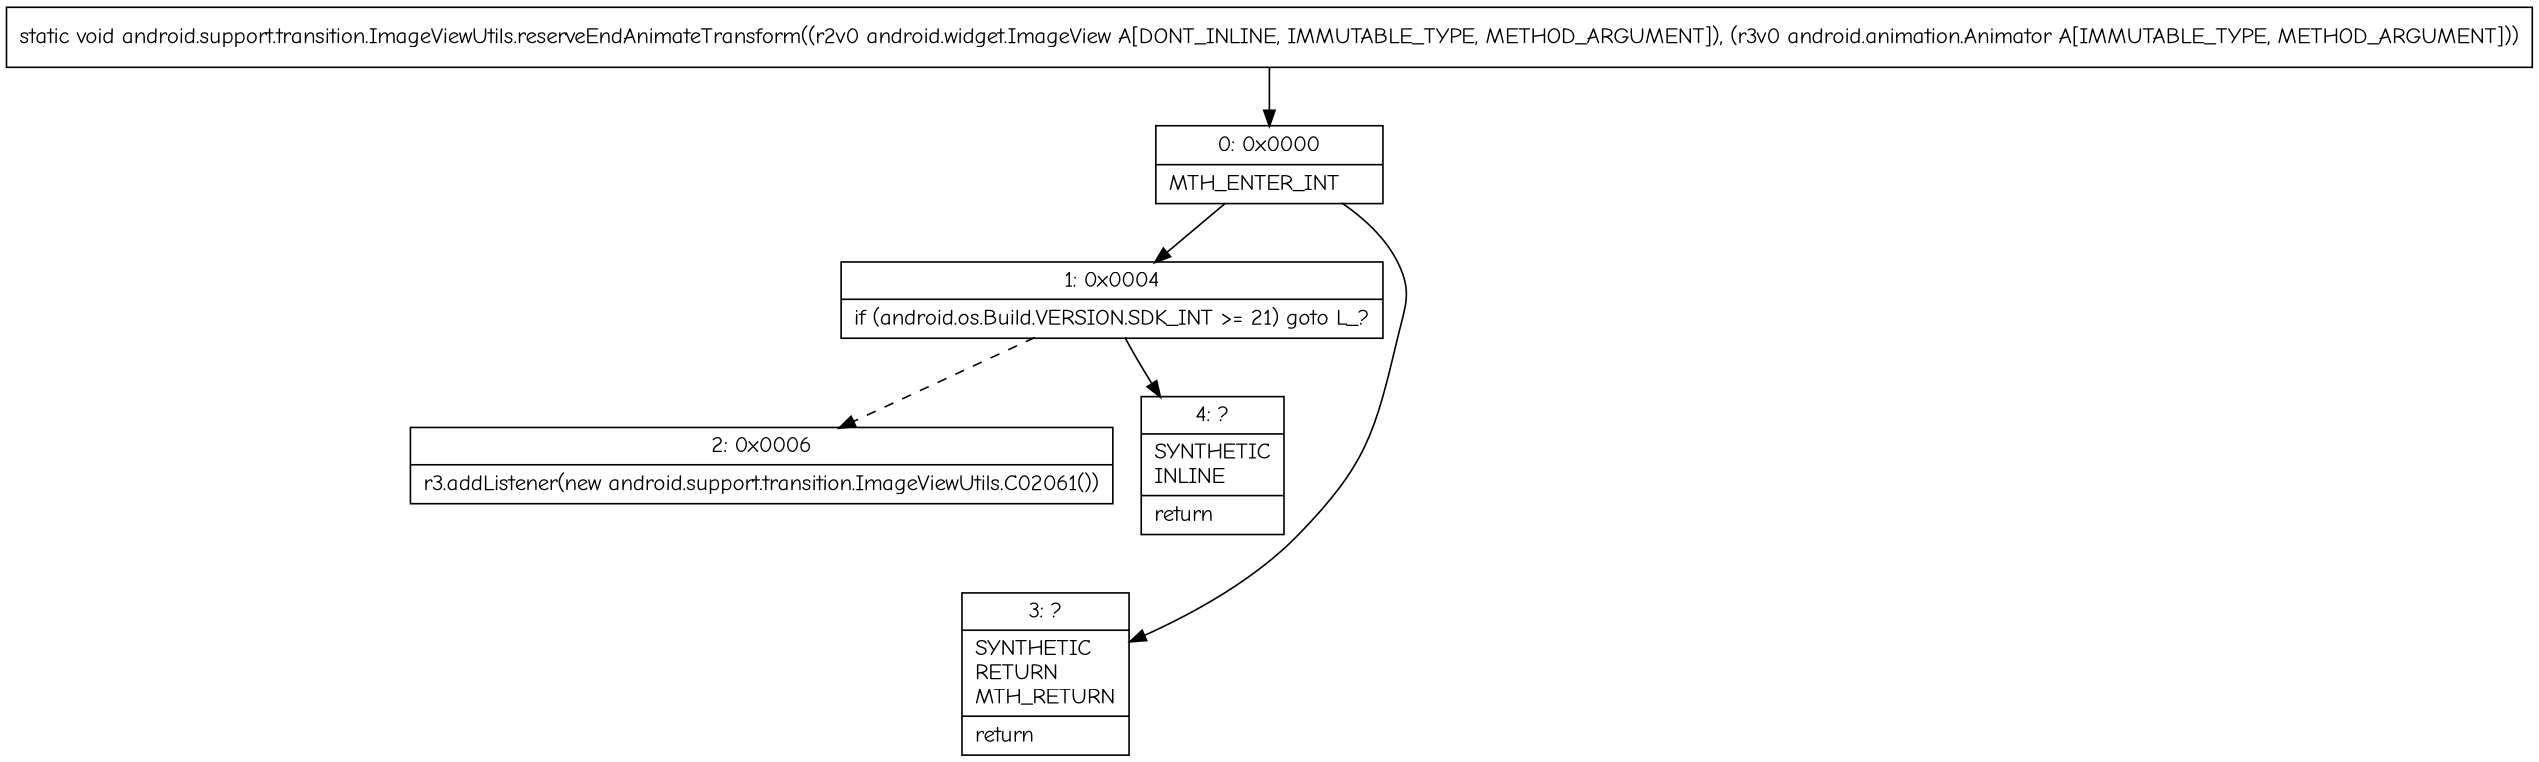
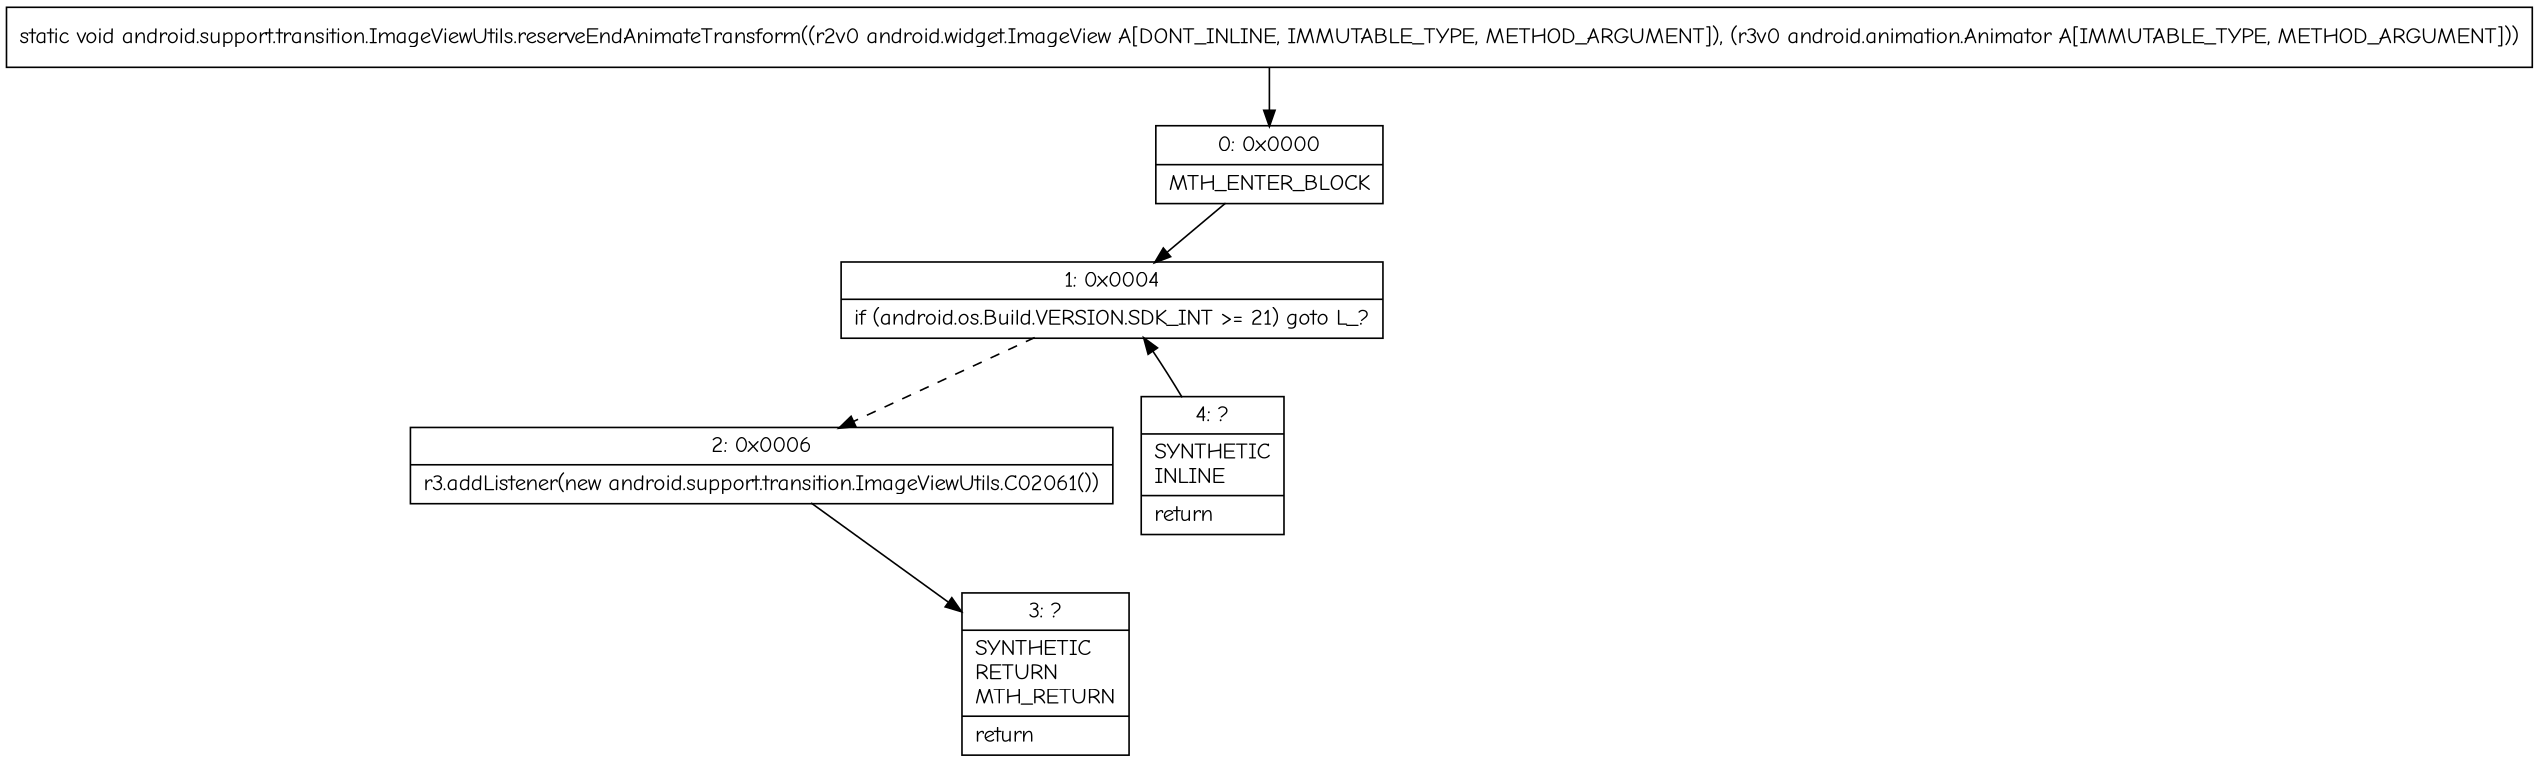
(1255, 183) -> (1269, 183)
(1138, 361) -> (1168, 374)
(1360, 456) -> (880, 552)
